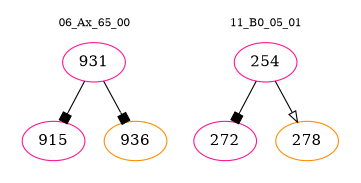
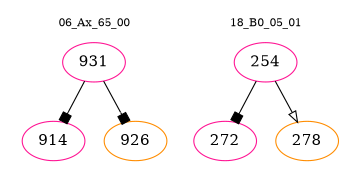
(266, 24) -> (266, 24)
(54, 141) -> (54, 141)
(136, 141) -> (136, 141)
